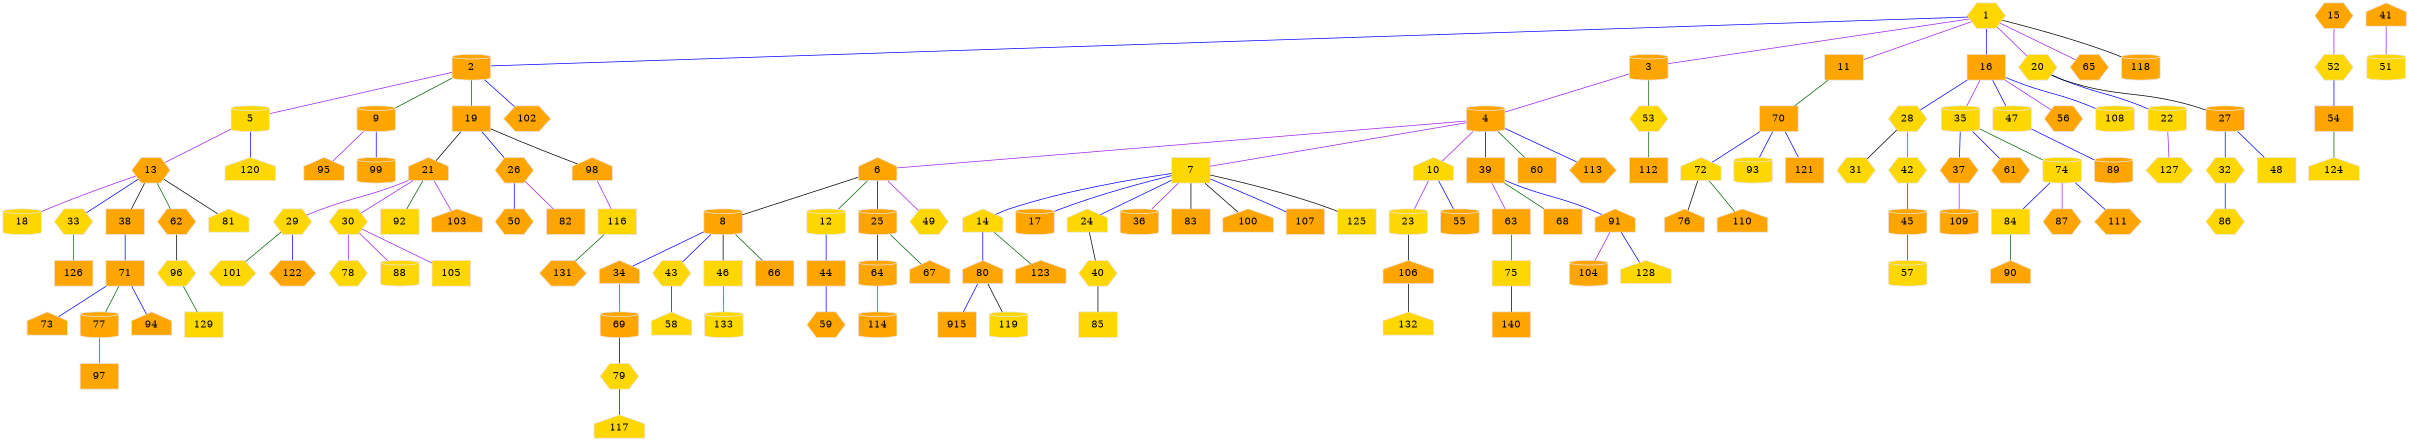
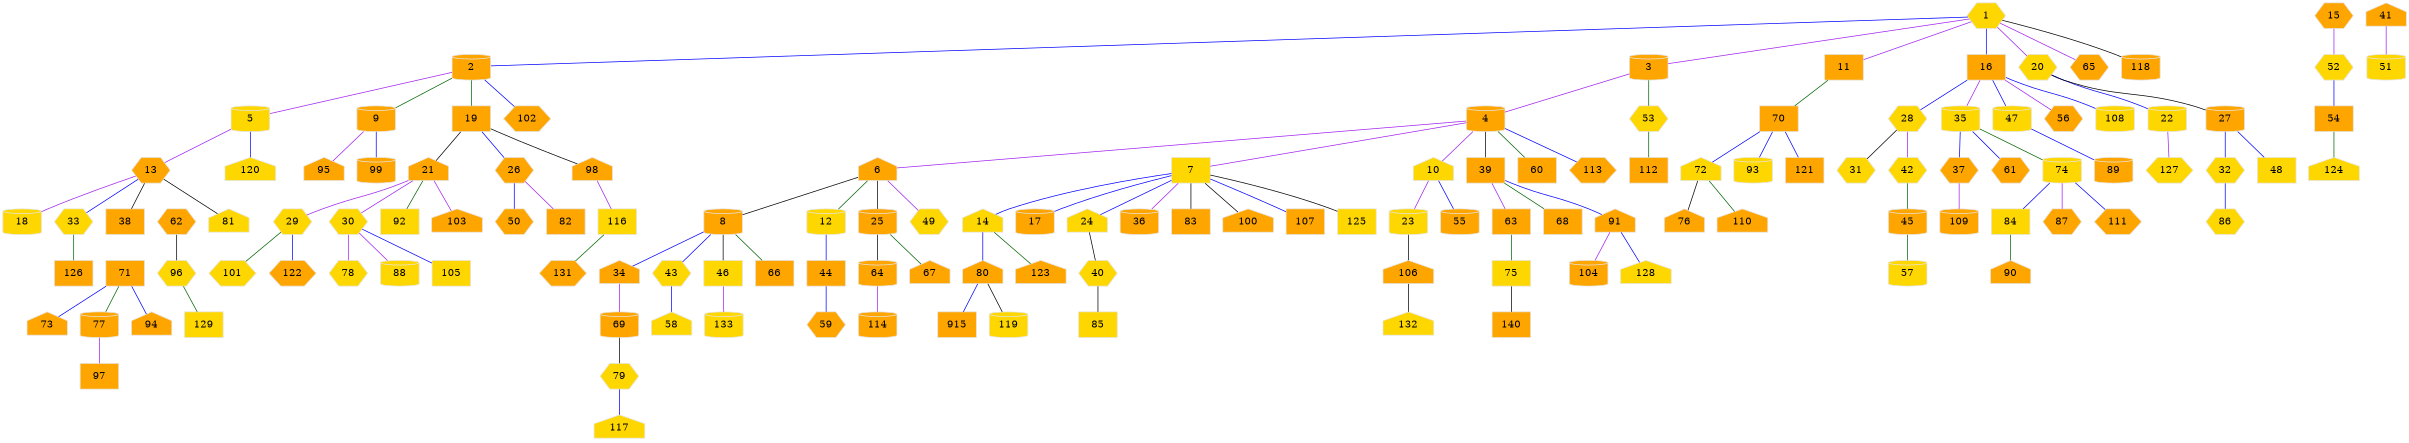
(164, 196) -> none
(397, 246) -> (397, 246)
(125, 248) -> none
